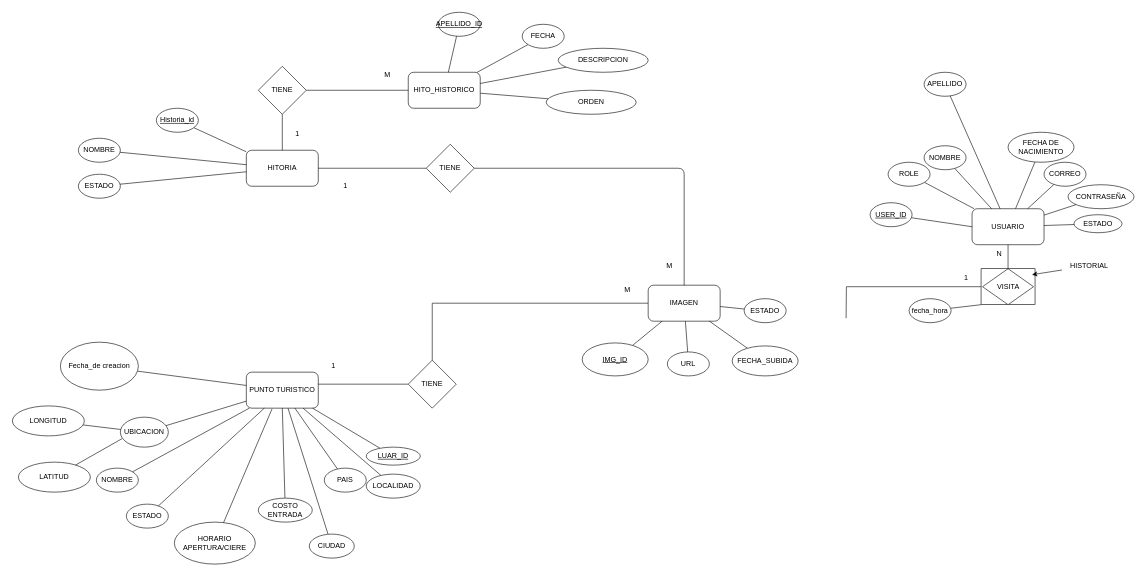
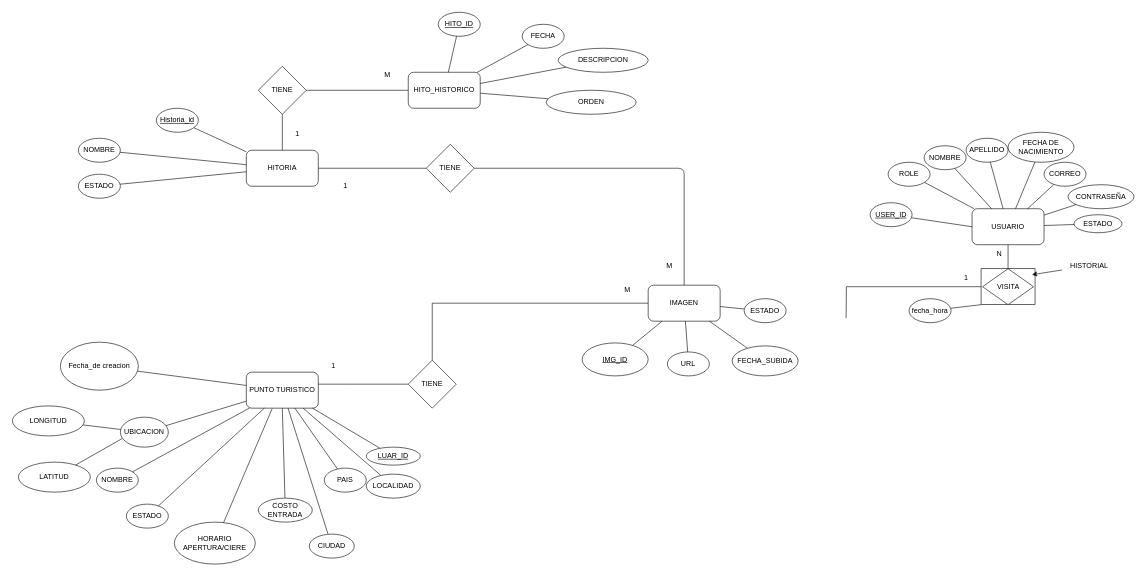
(459, 24) -> (459, 24)
(945, 84) -> (987, 150)
